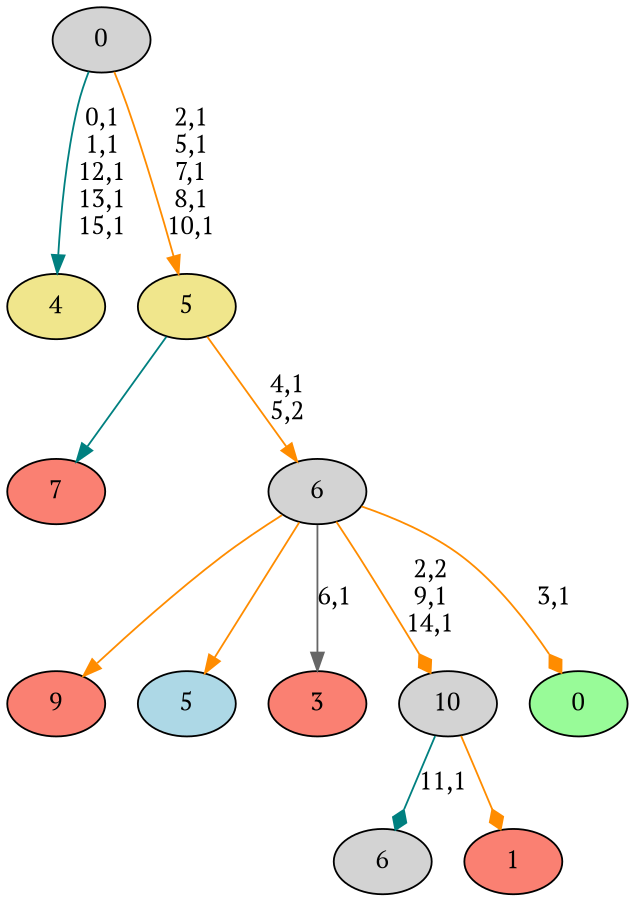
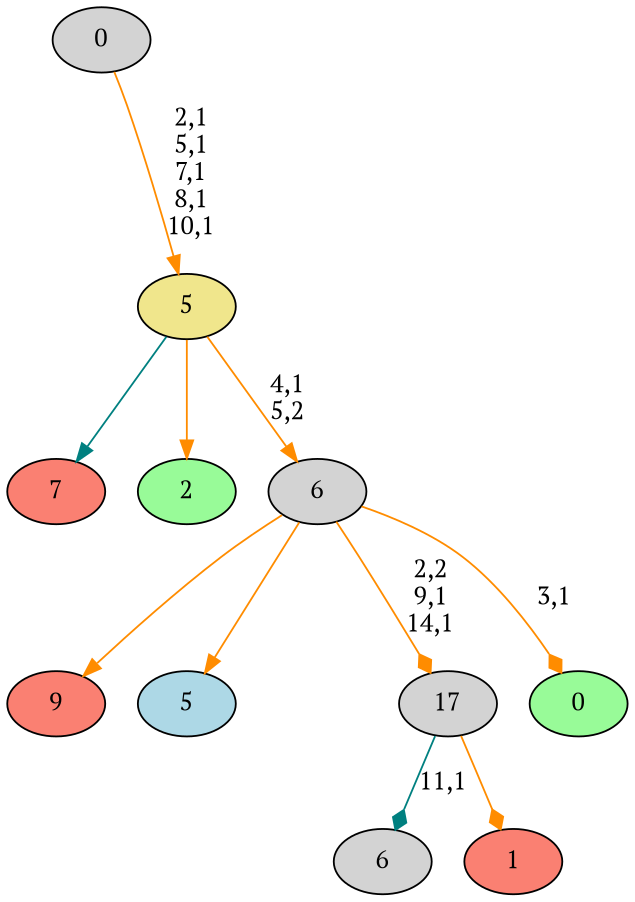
(56, 307) -> none
none -> (187, 492)
(317, 704) -> none
(448, 704) -> (448, 704)
